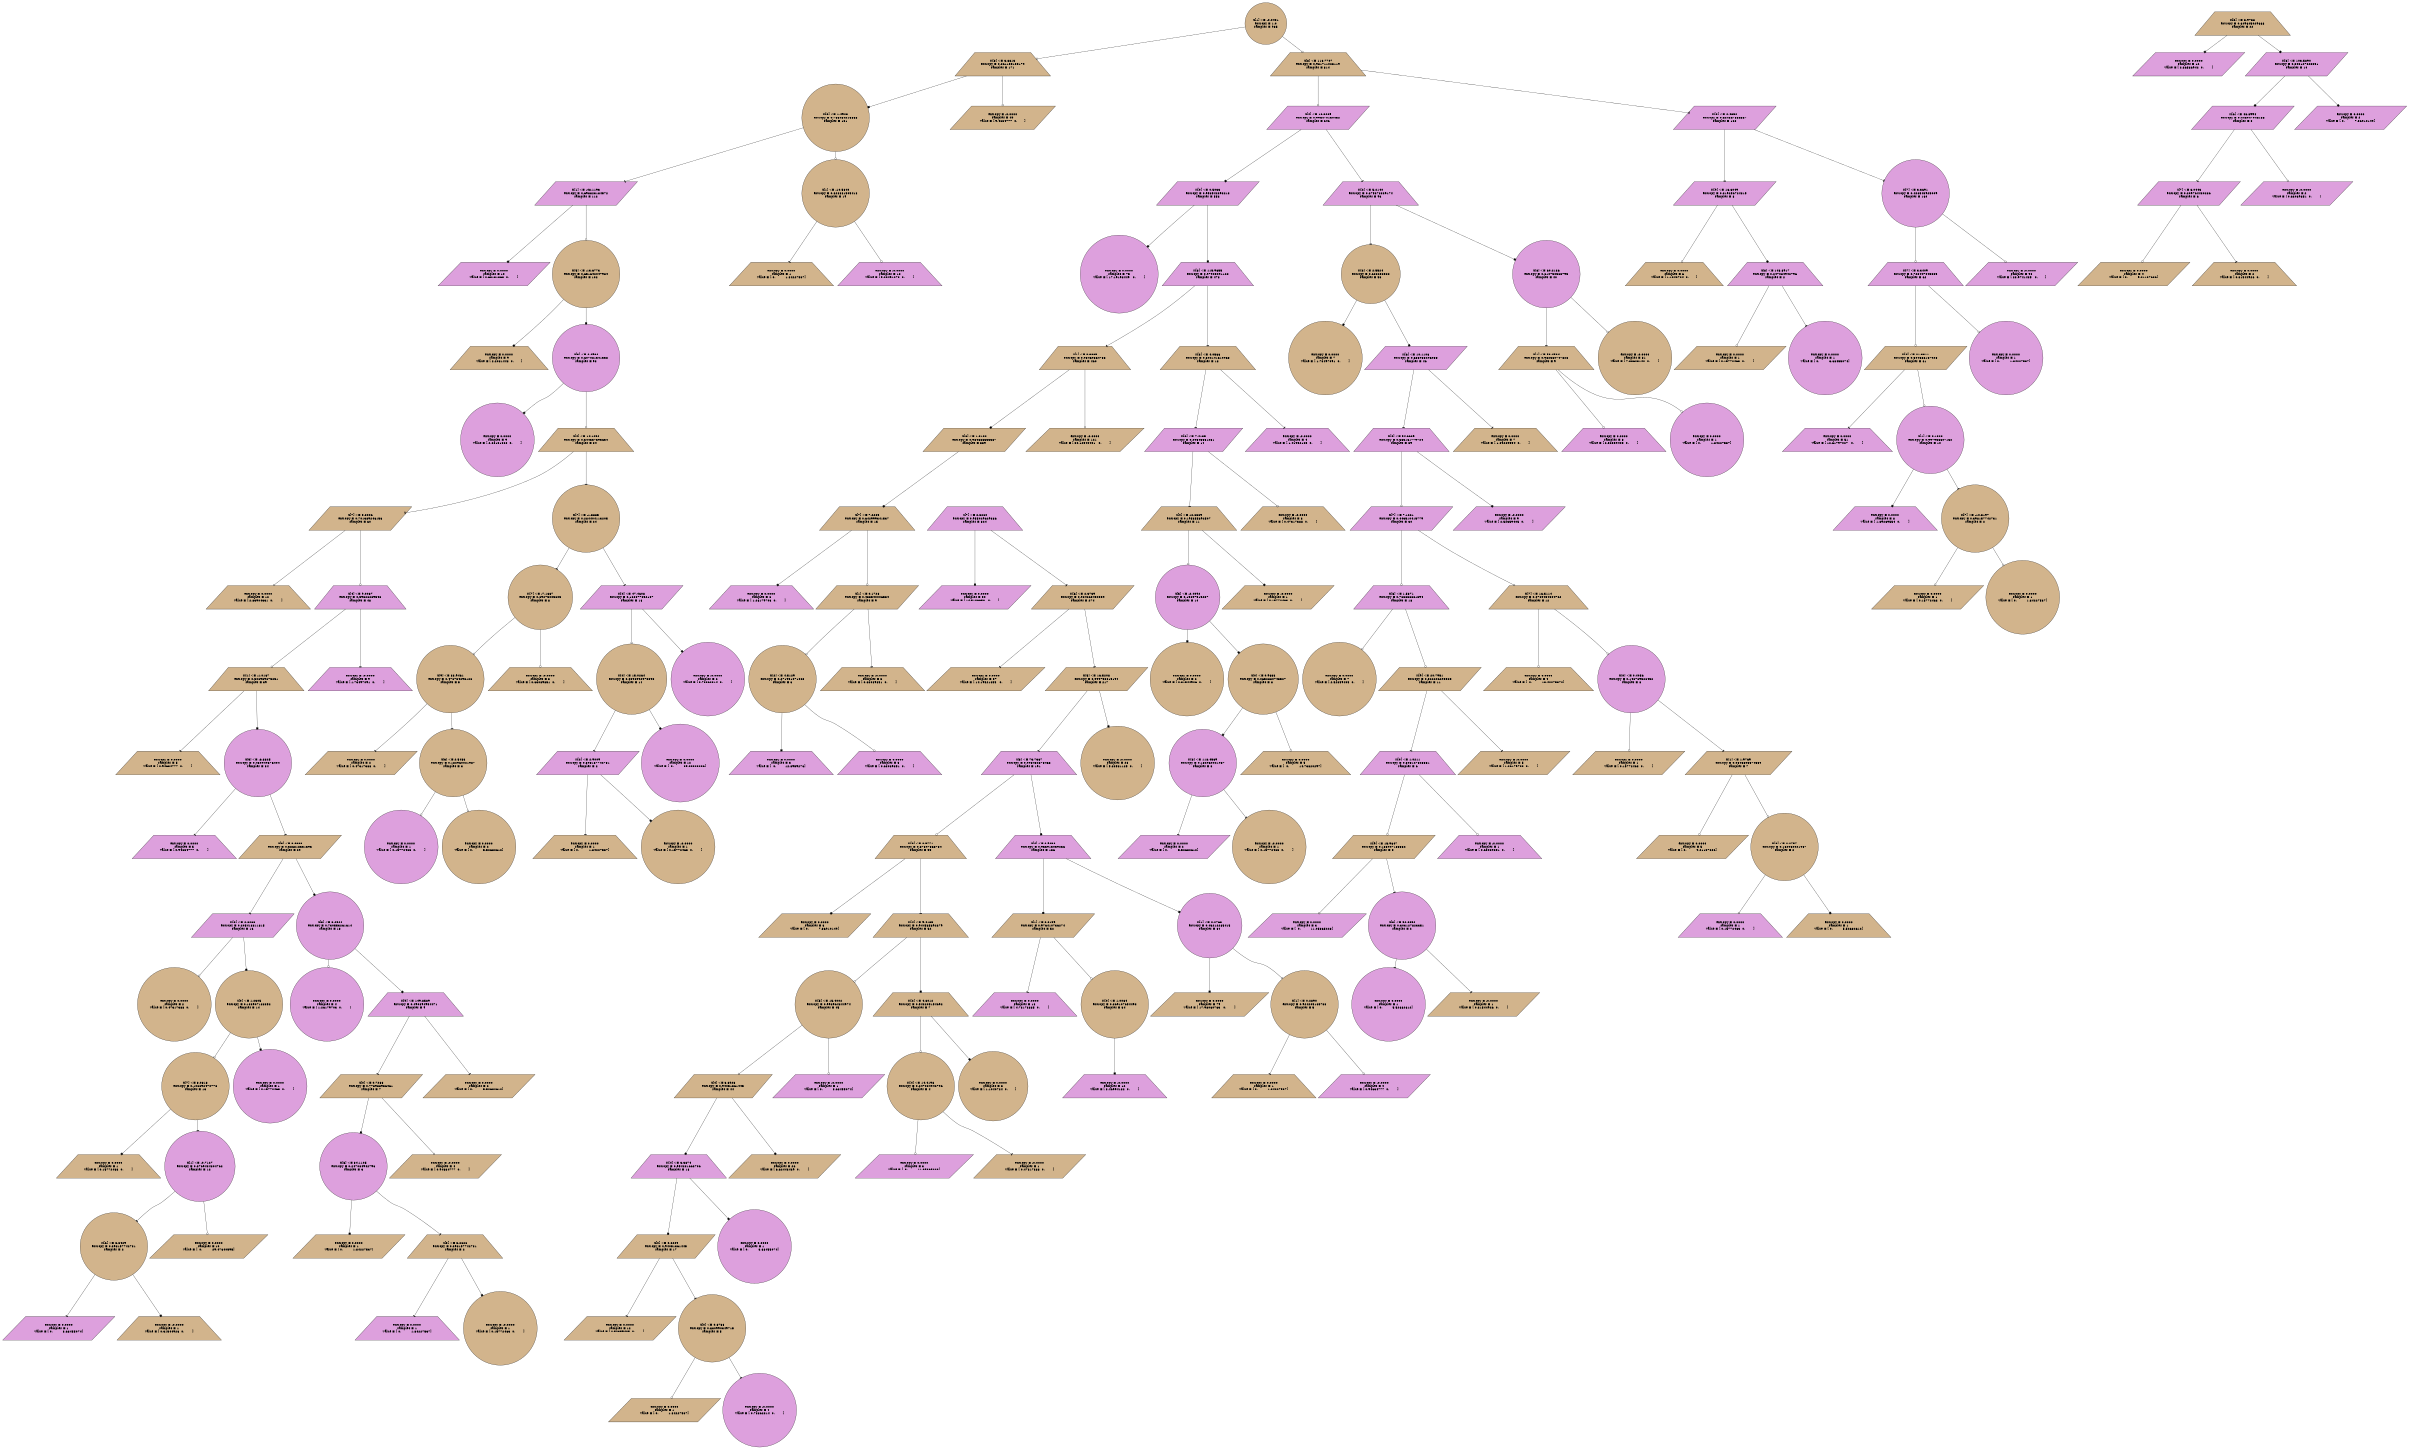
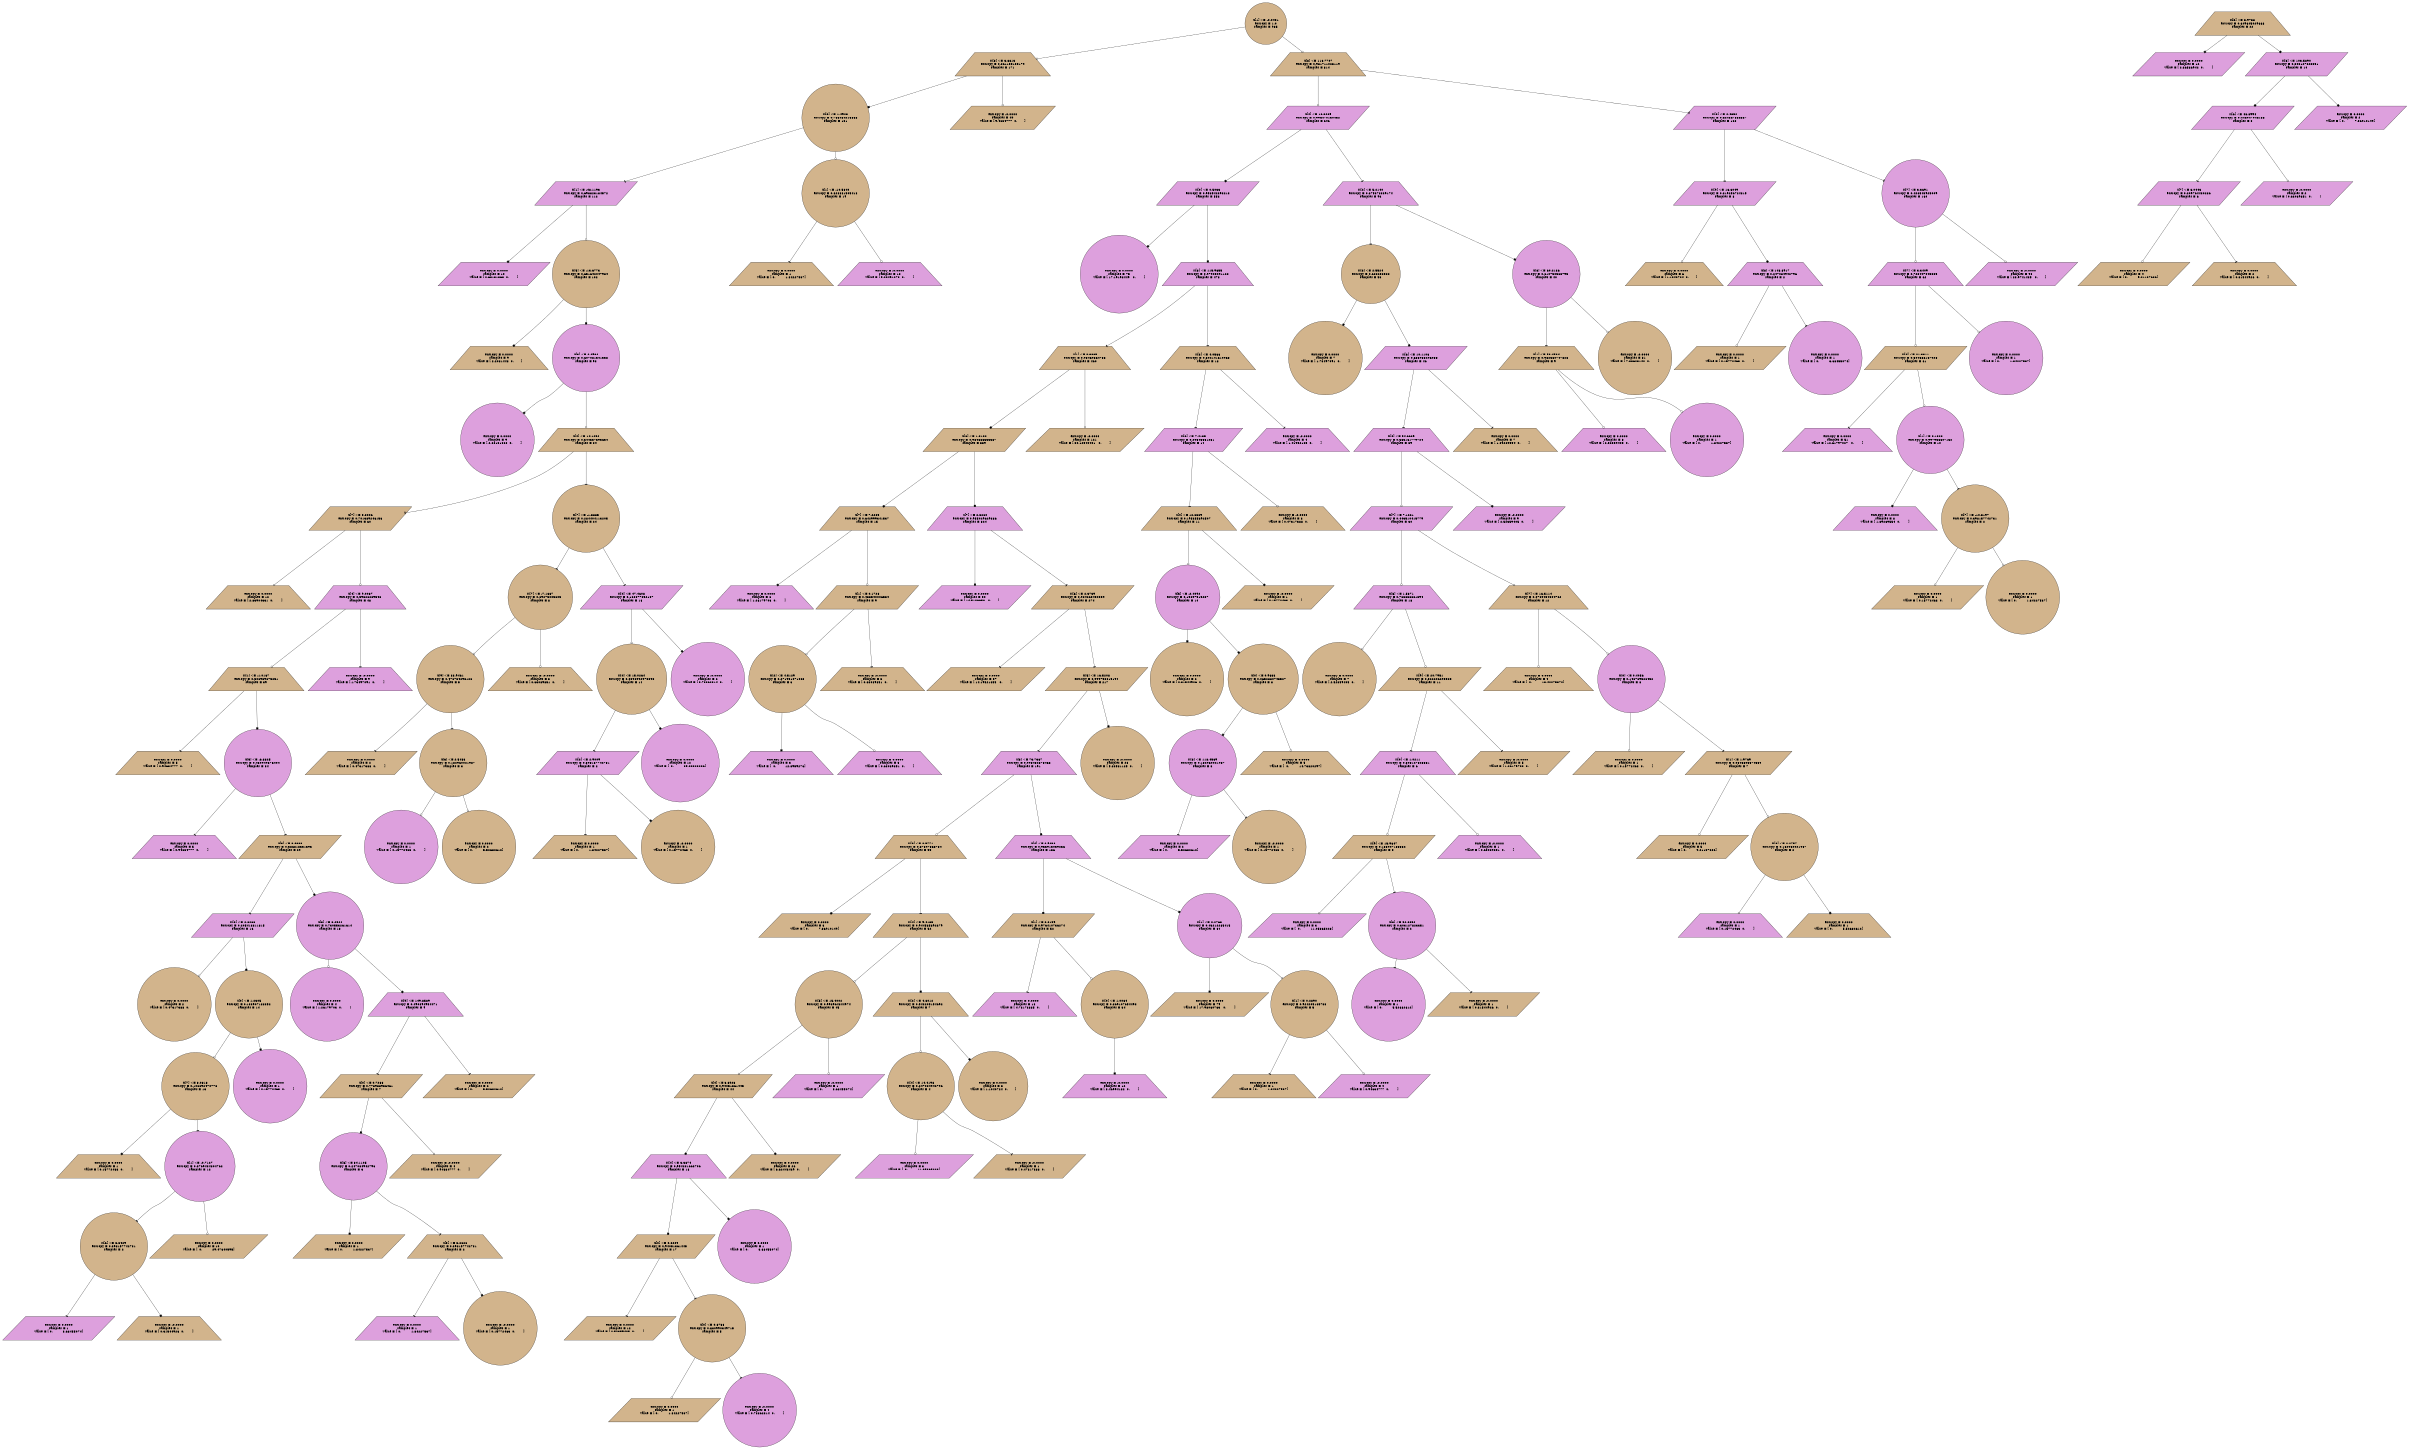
none -> (975, 478)
